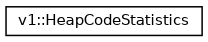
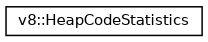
(104, 21) -> (104, 21)
